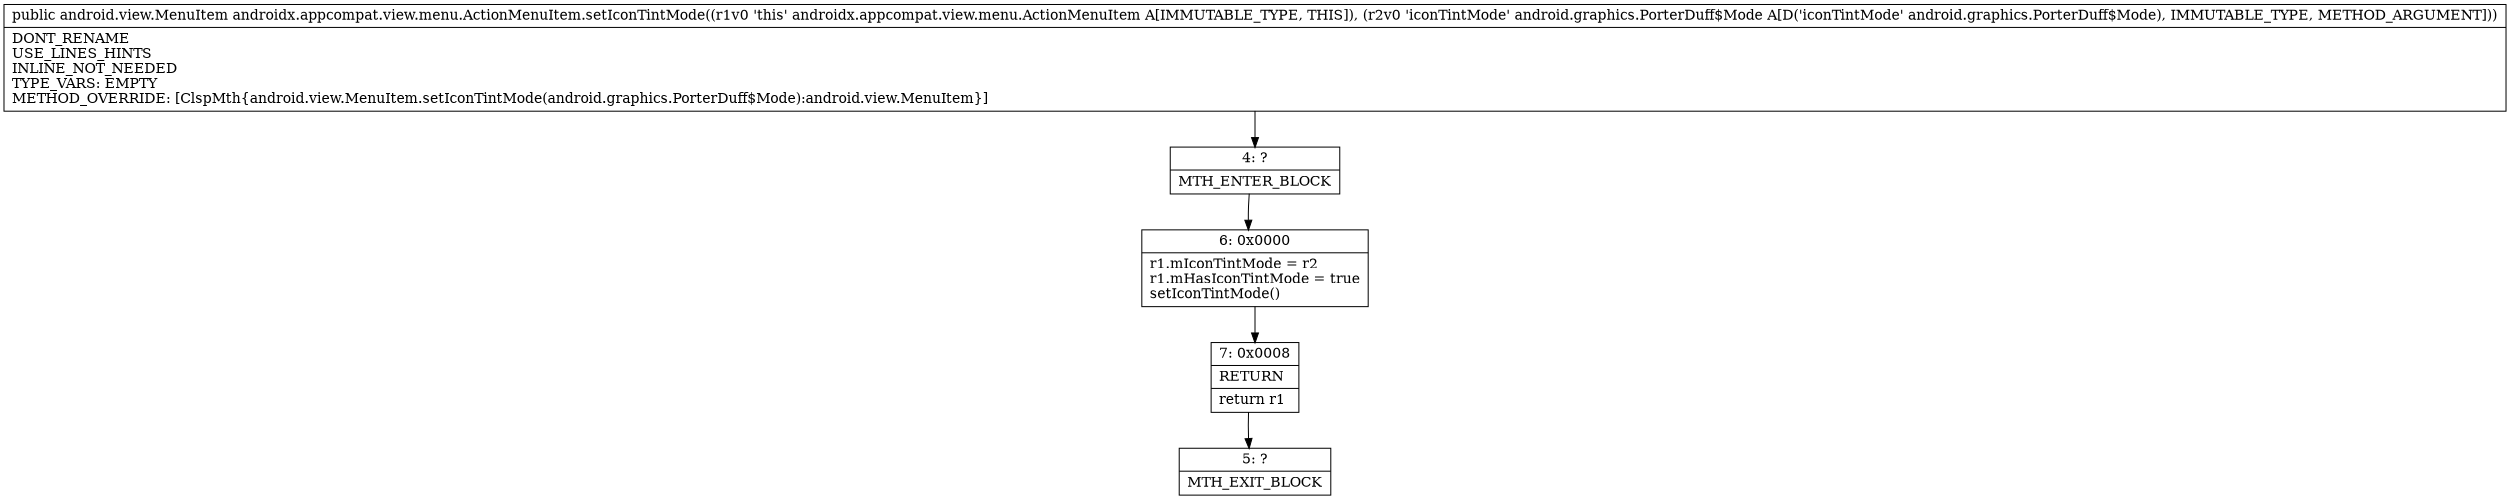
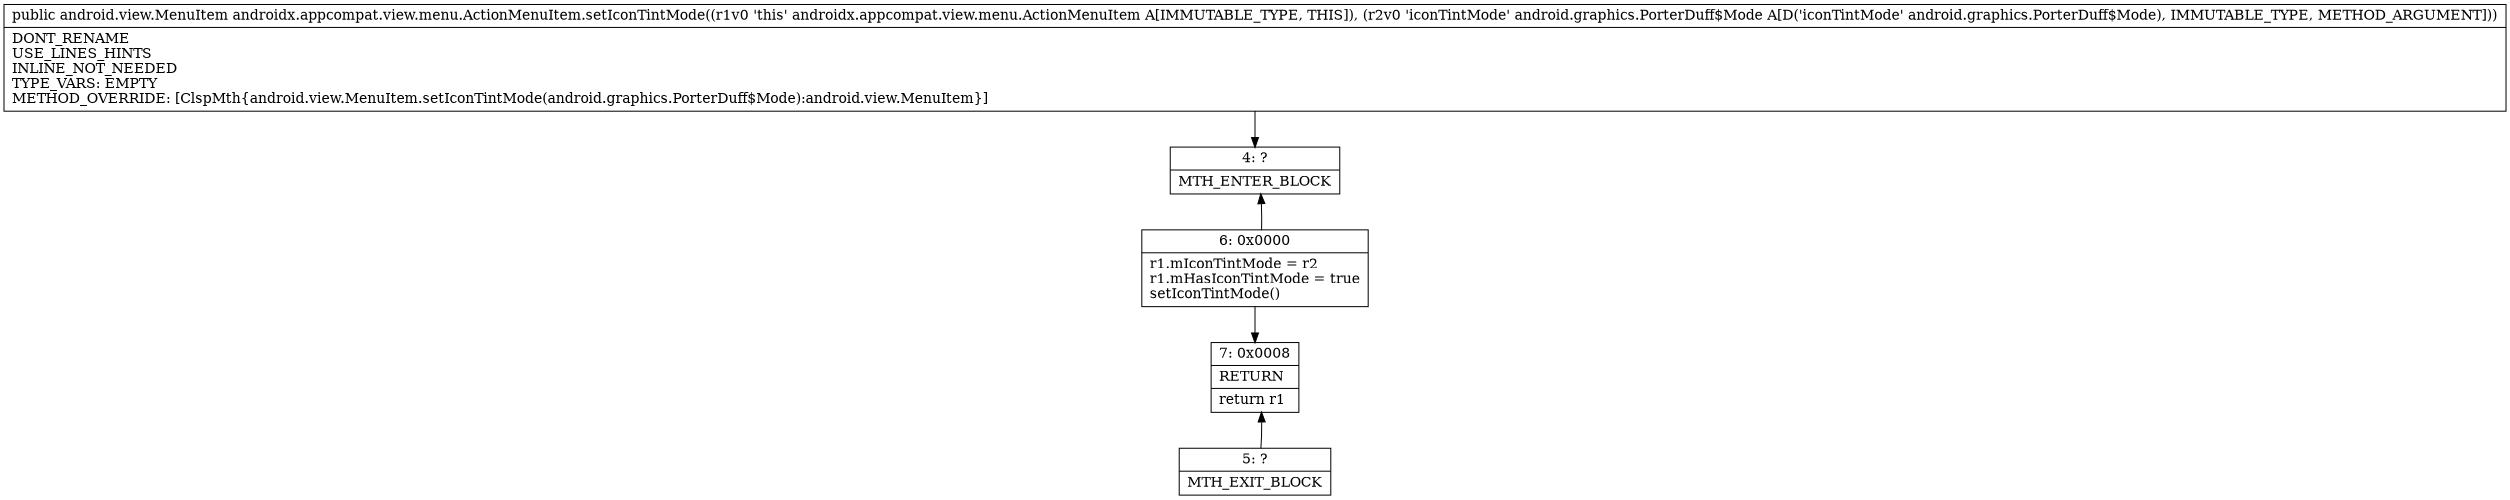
(1248, 207) -> (1262, 217)
(1248, 425) -> (1262, 435)
